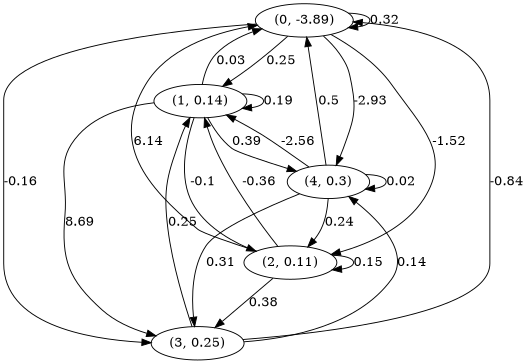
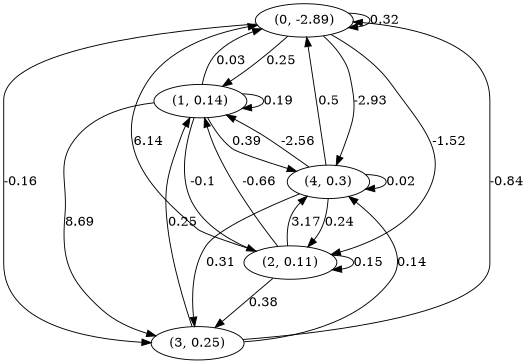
(304, 20) -> (304, 20)
(259, 182) -> (259, 182)
none -> (289, 223)
